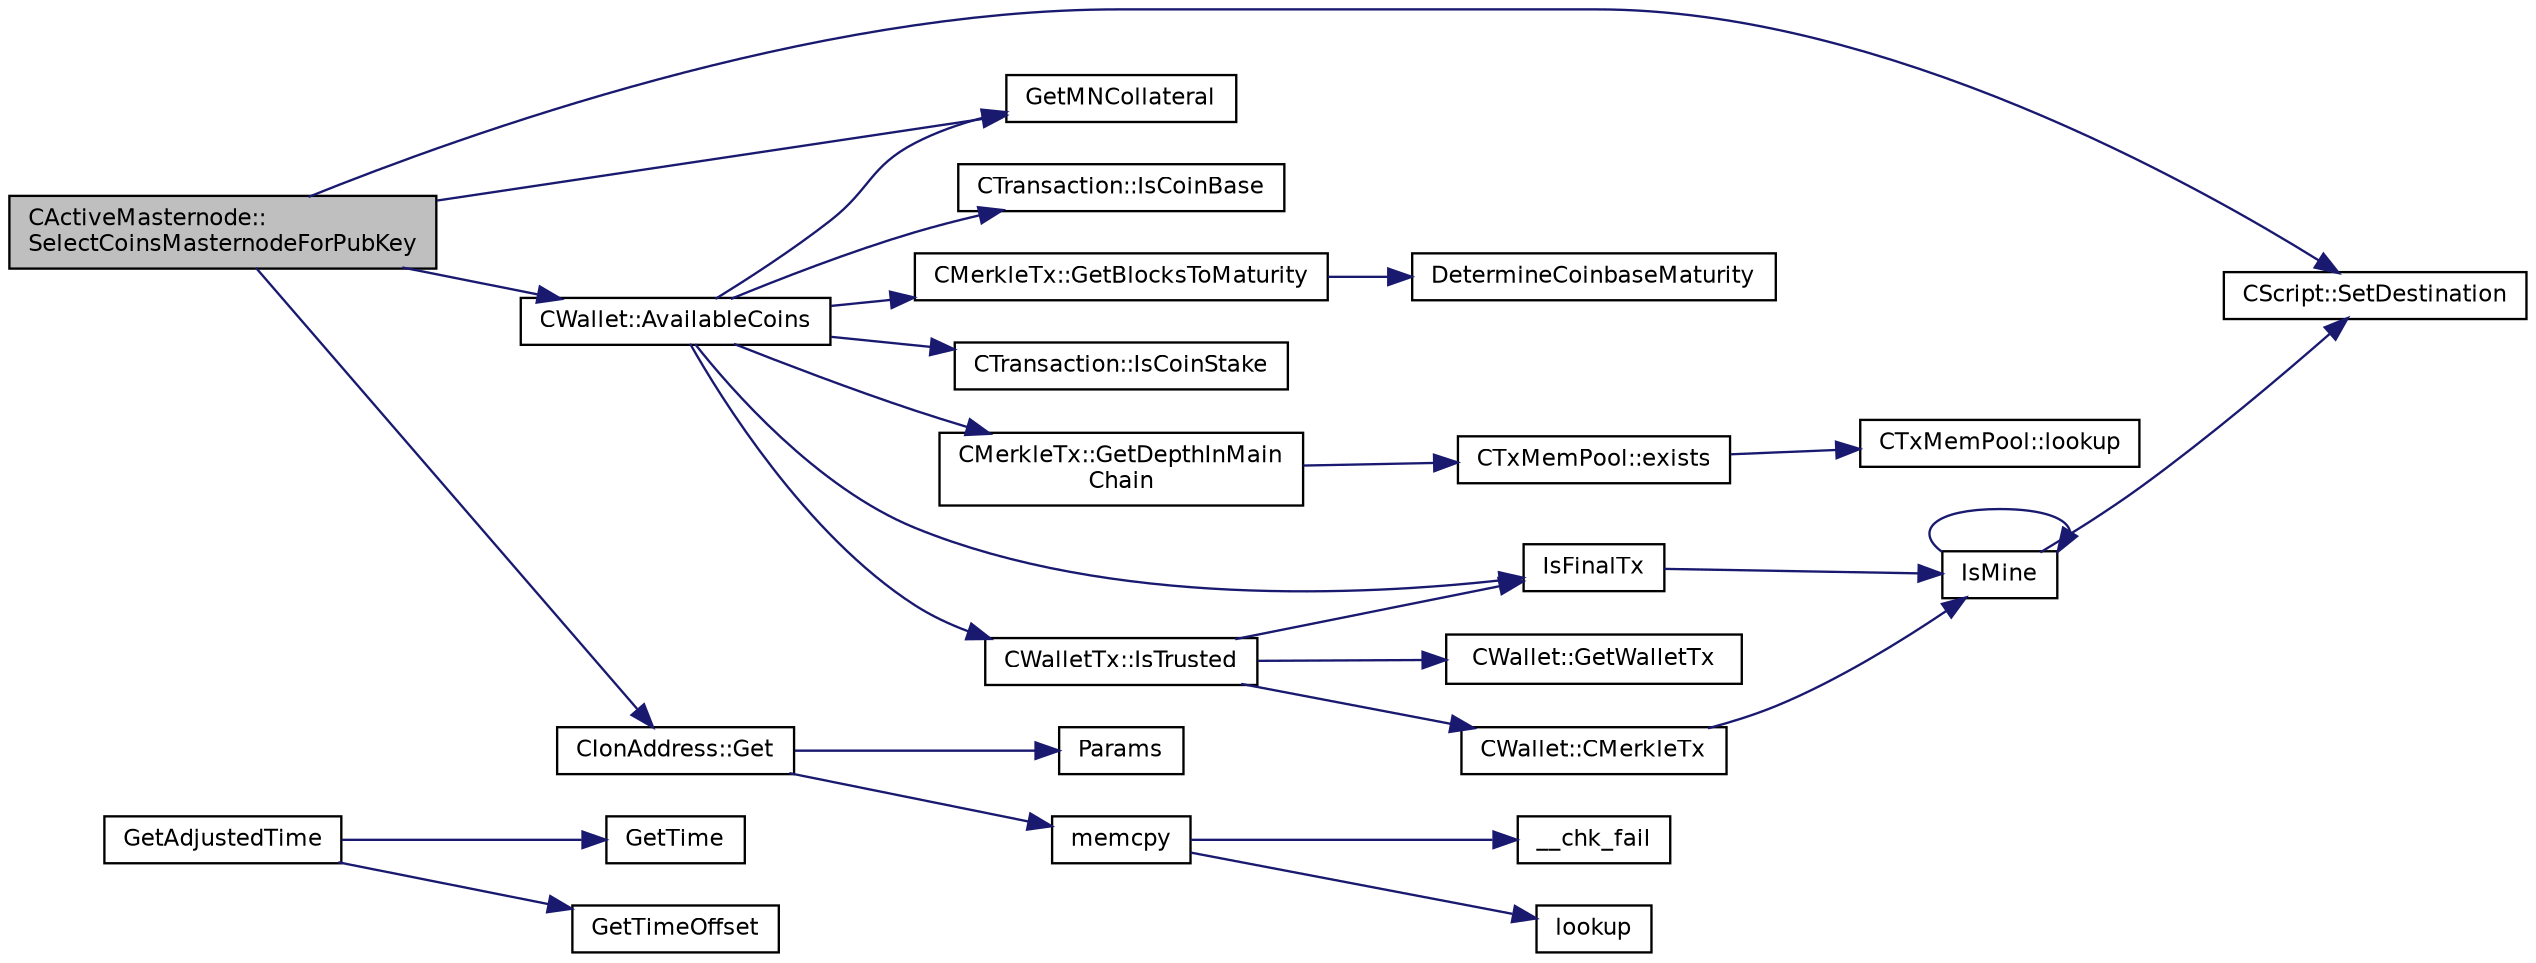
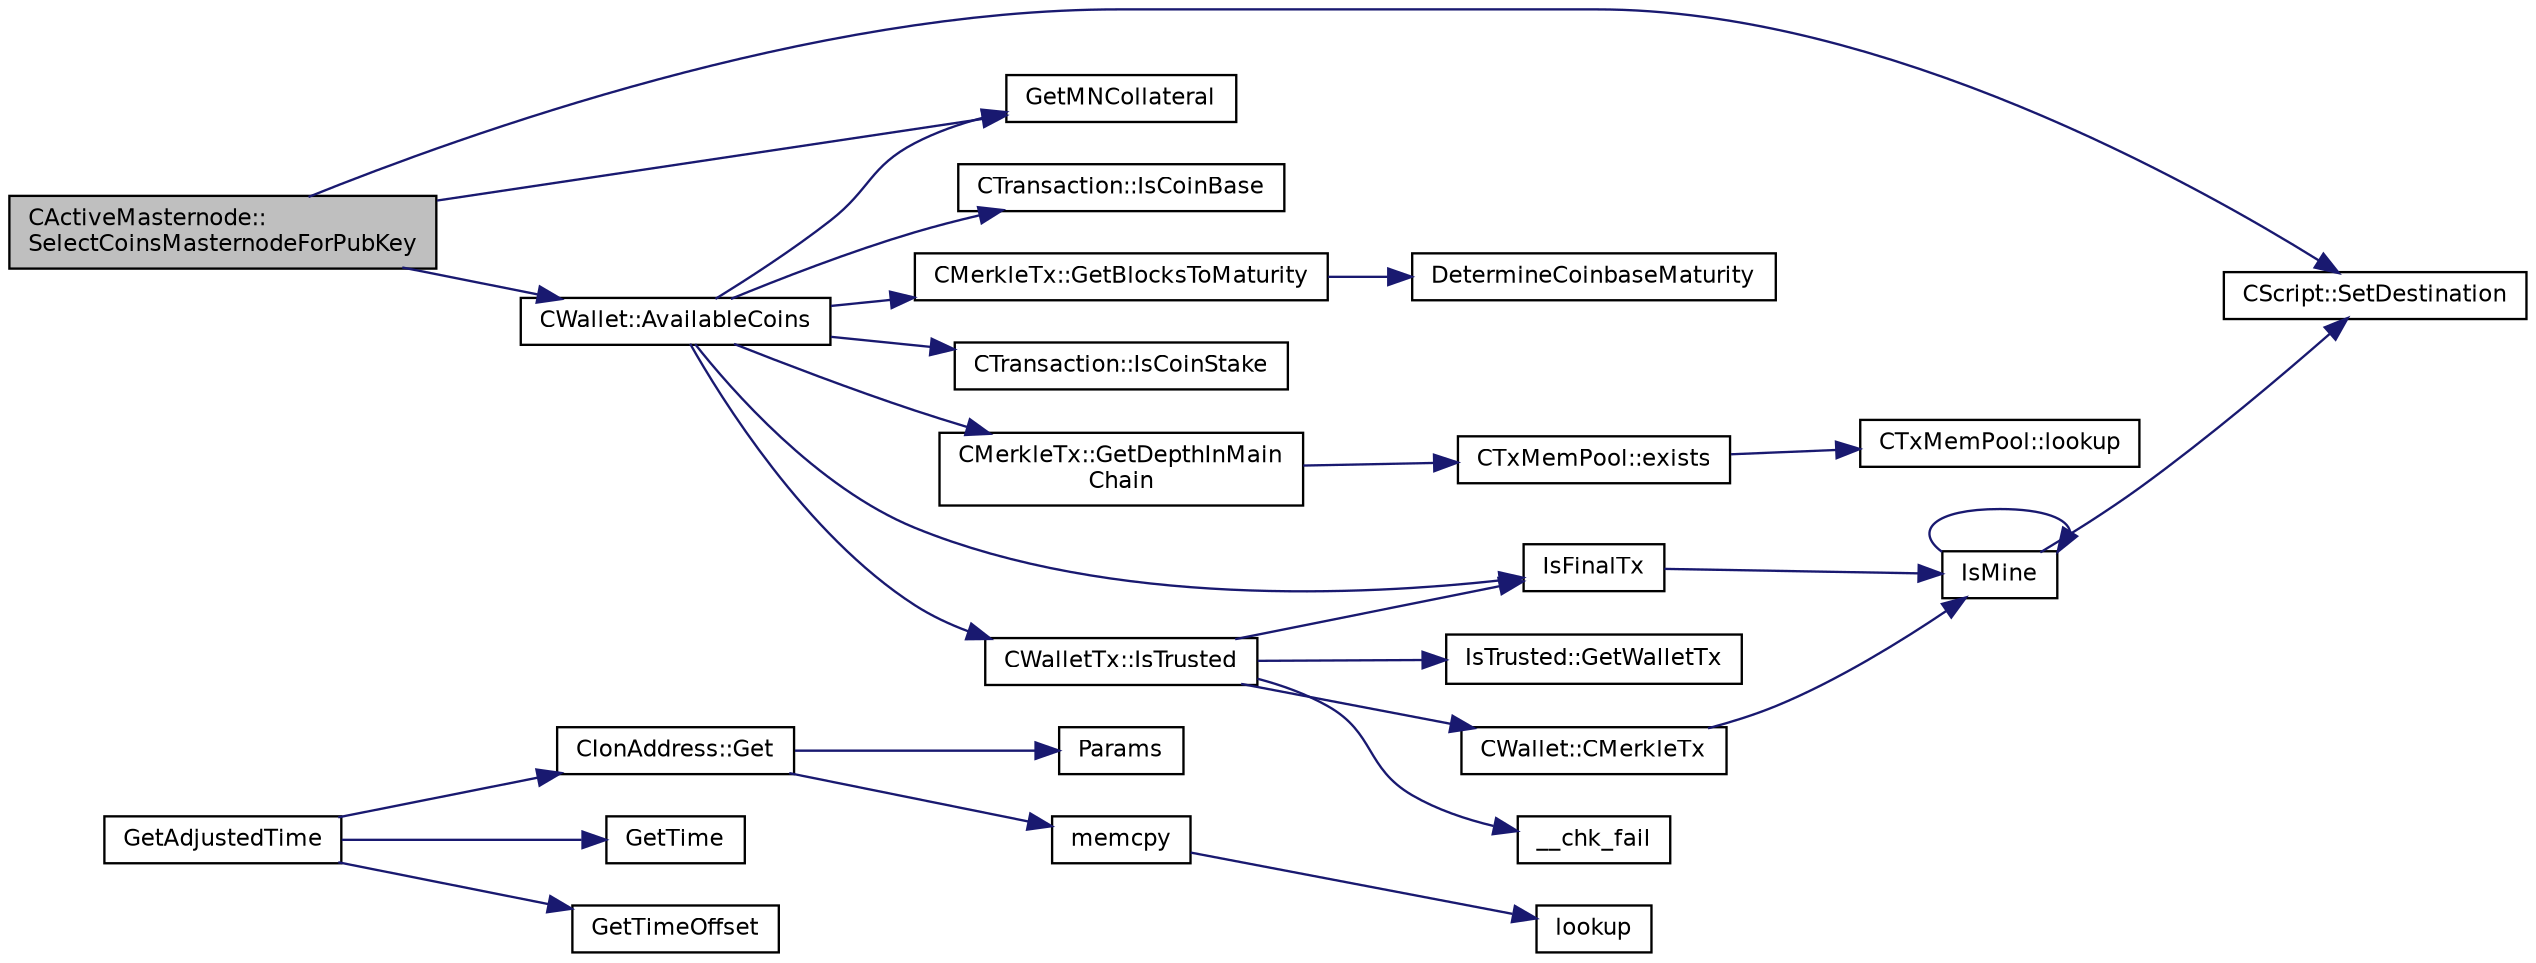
(447, 488) -> (438, 798)
(1594, 659) -> (1594, 659)
(1342, 840) -> (1373, 755)
